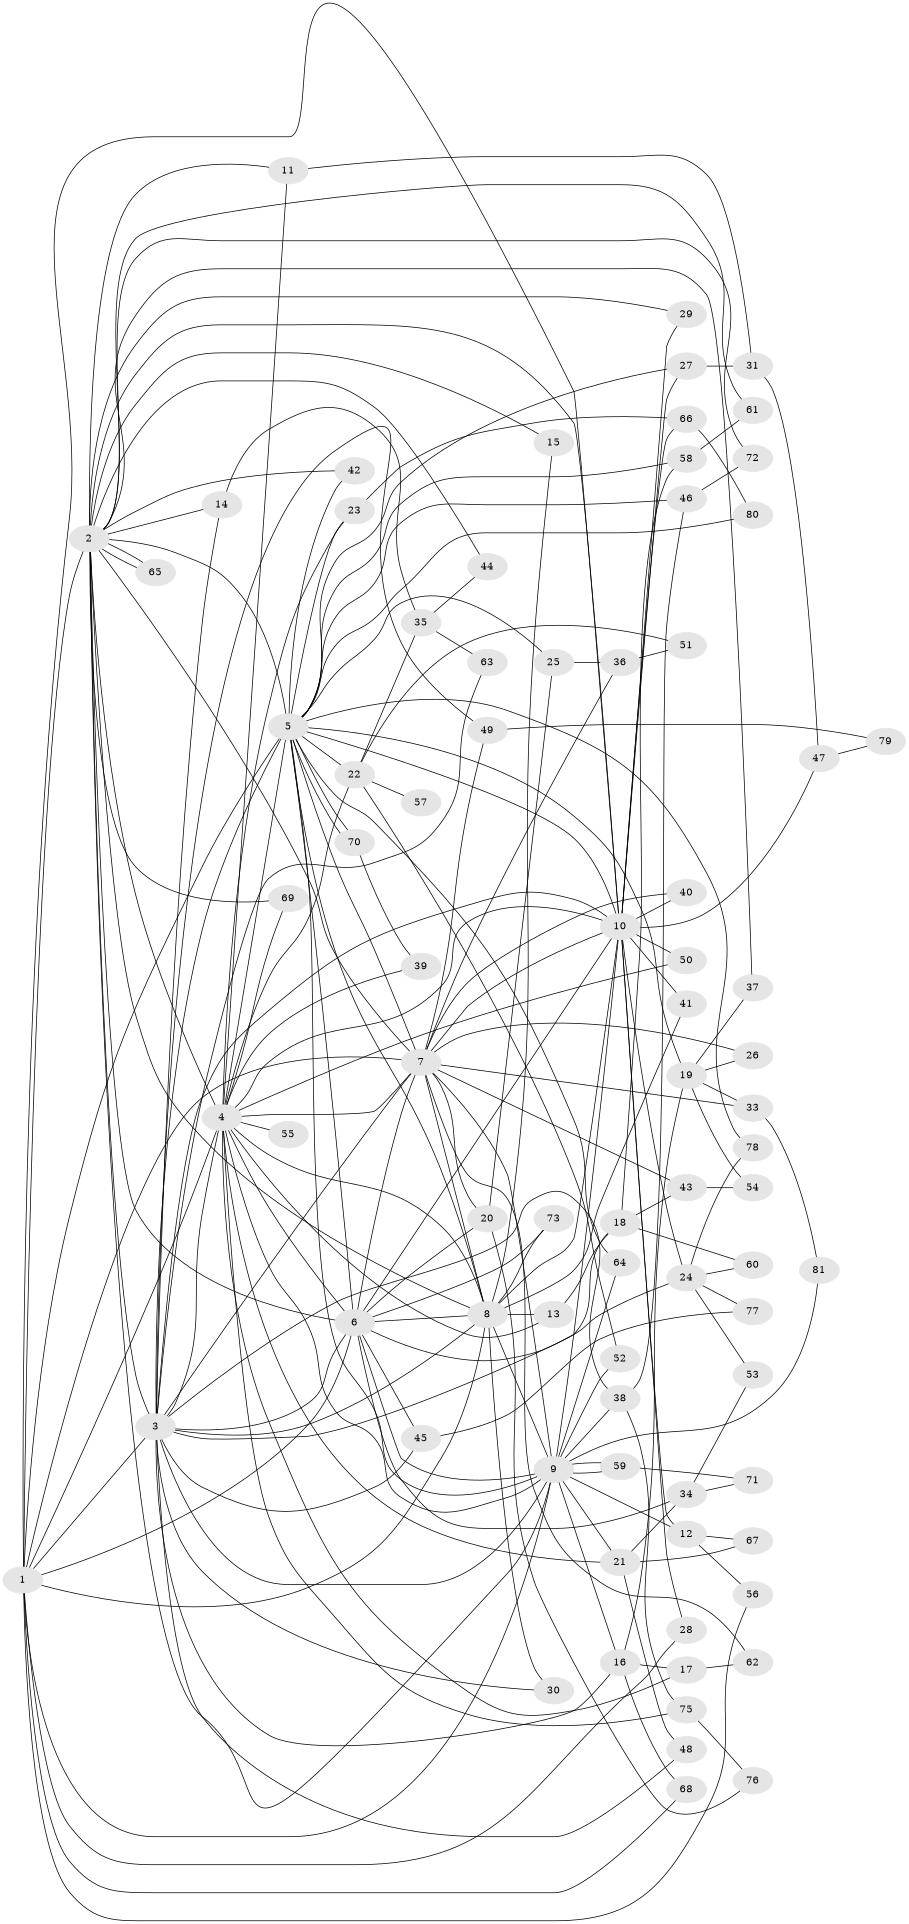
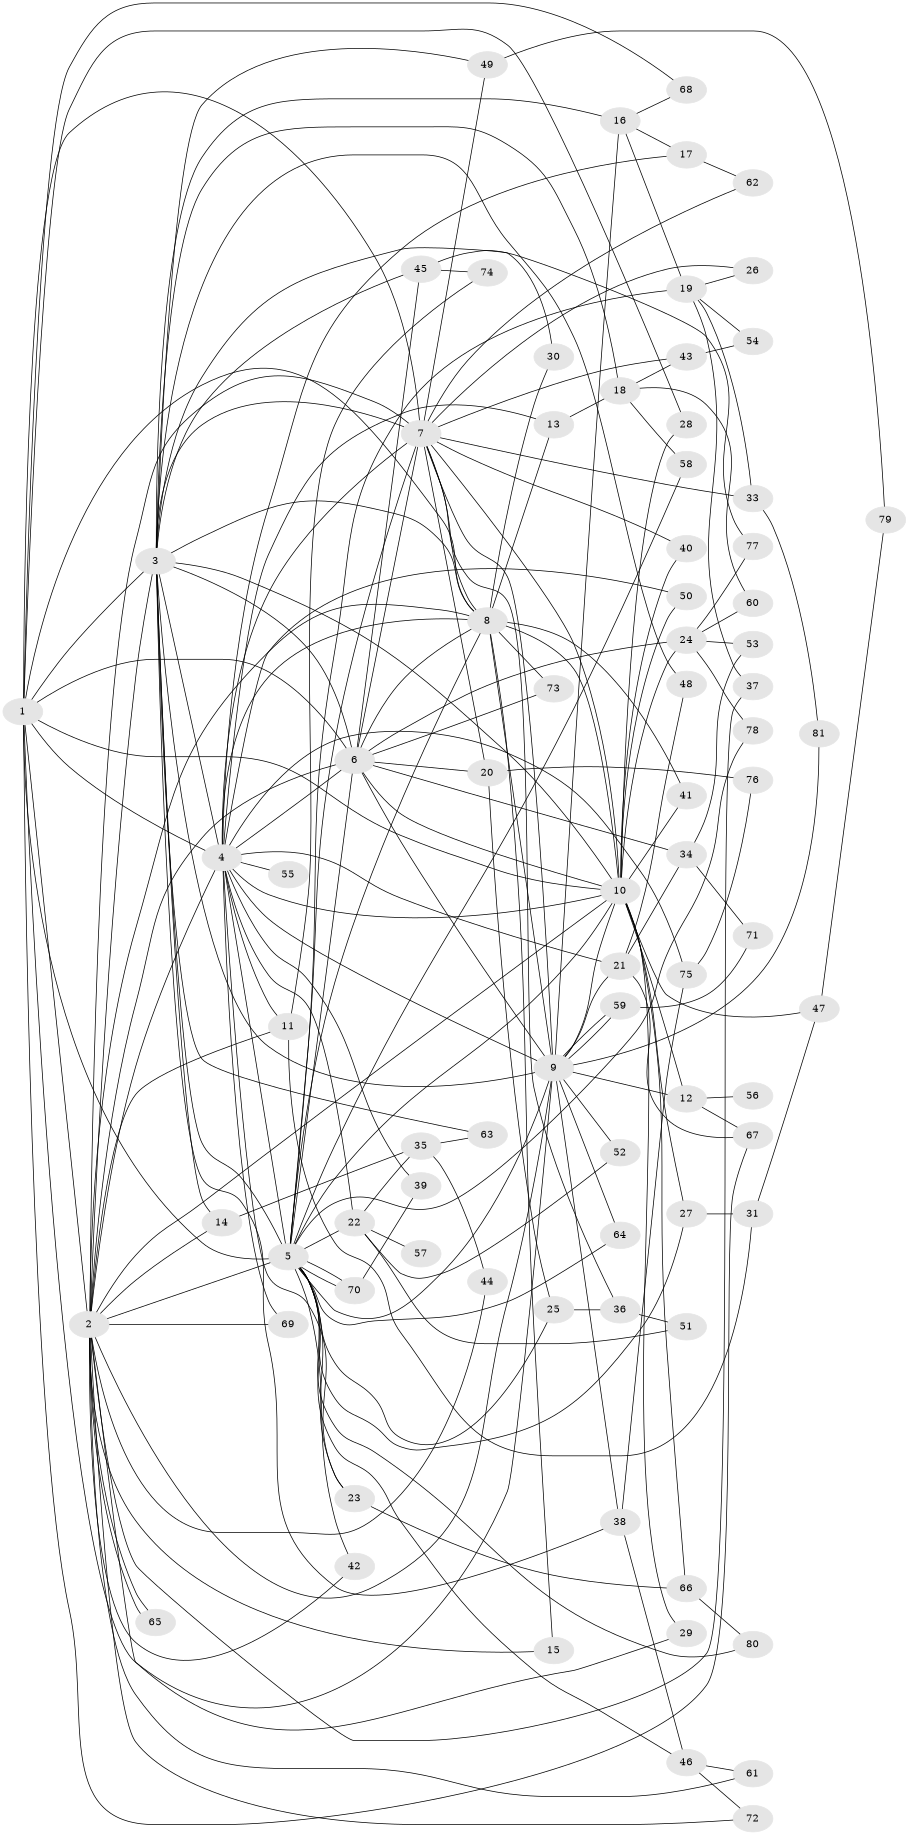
none -> (487, 273)
(720, 435) -> (720, 1768)
(360, 1921) -> (143, 1823)
